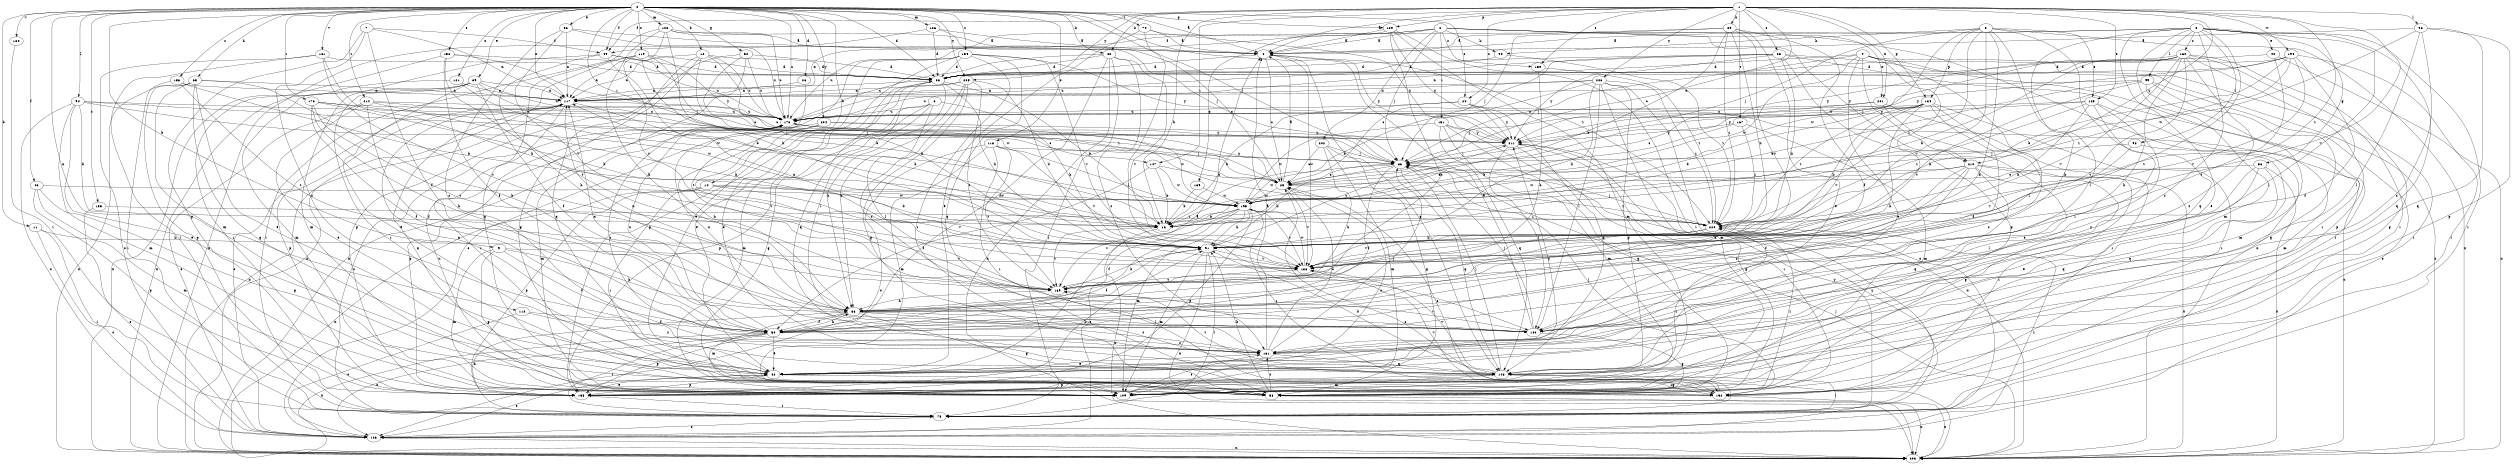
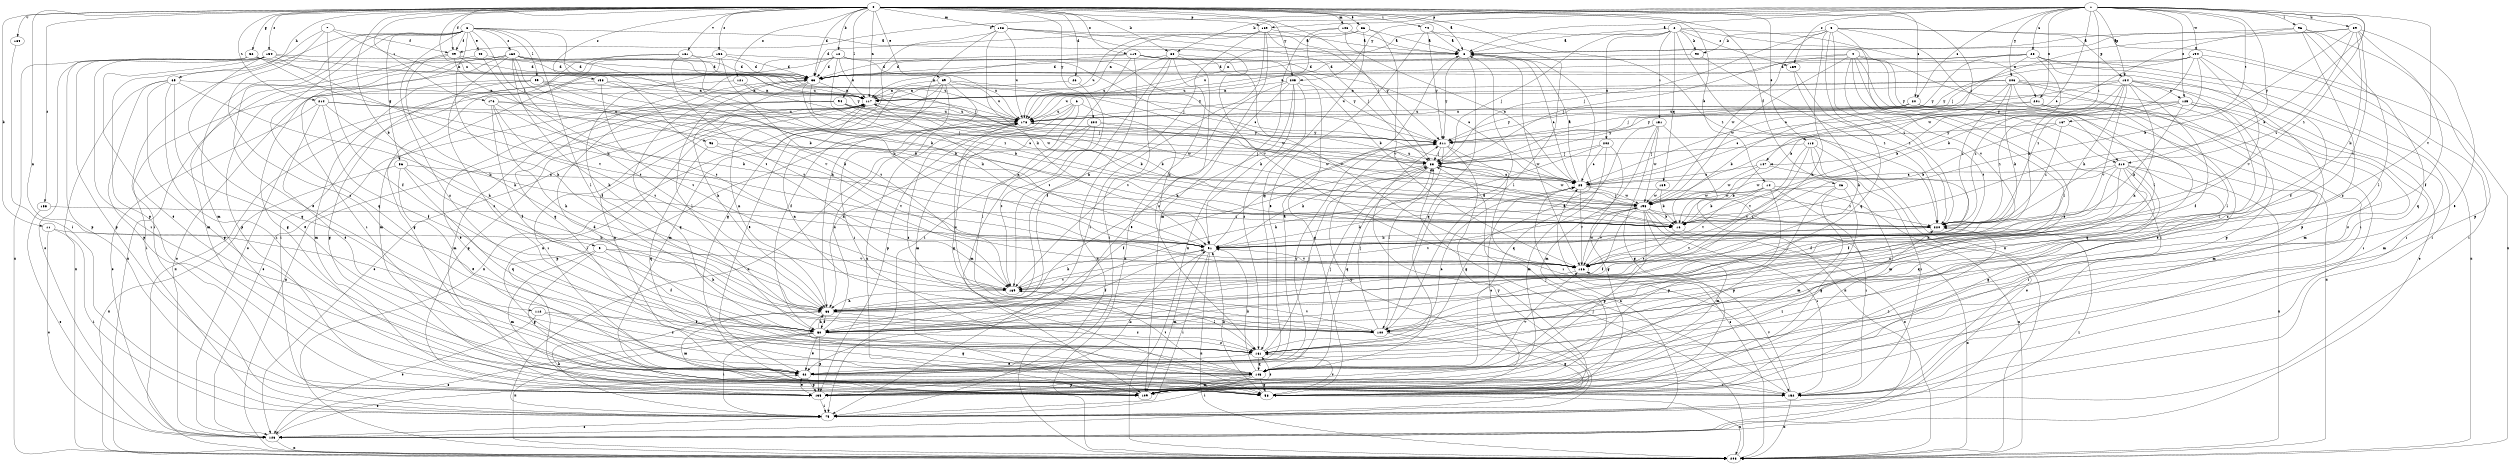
(2067, 33) -> (2163, 89)
